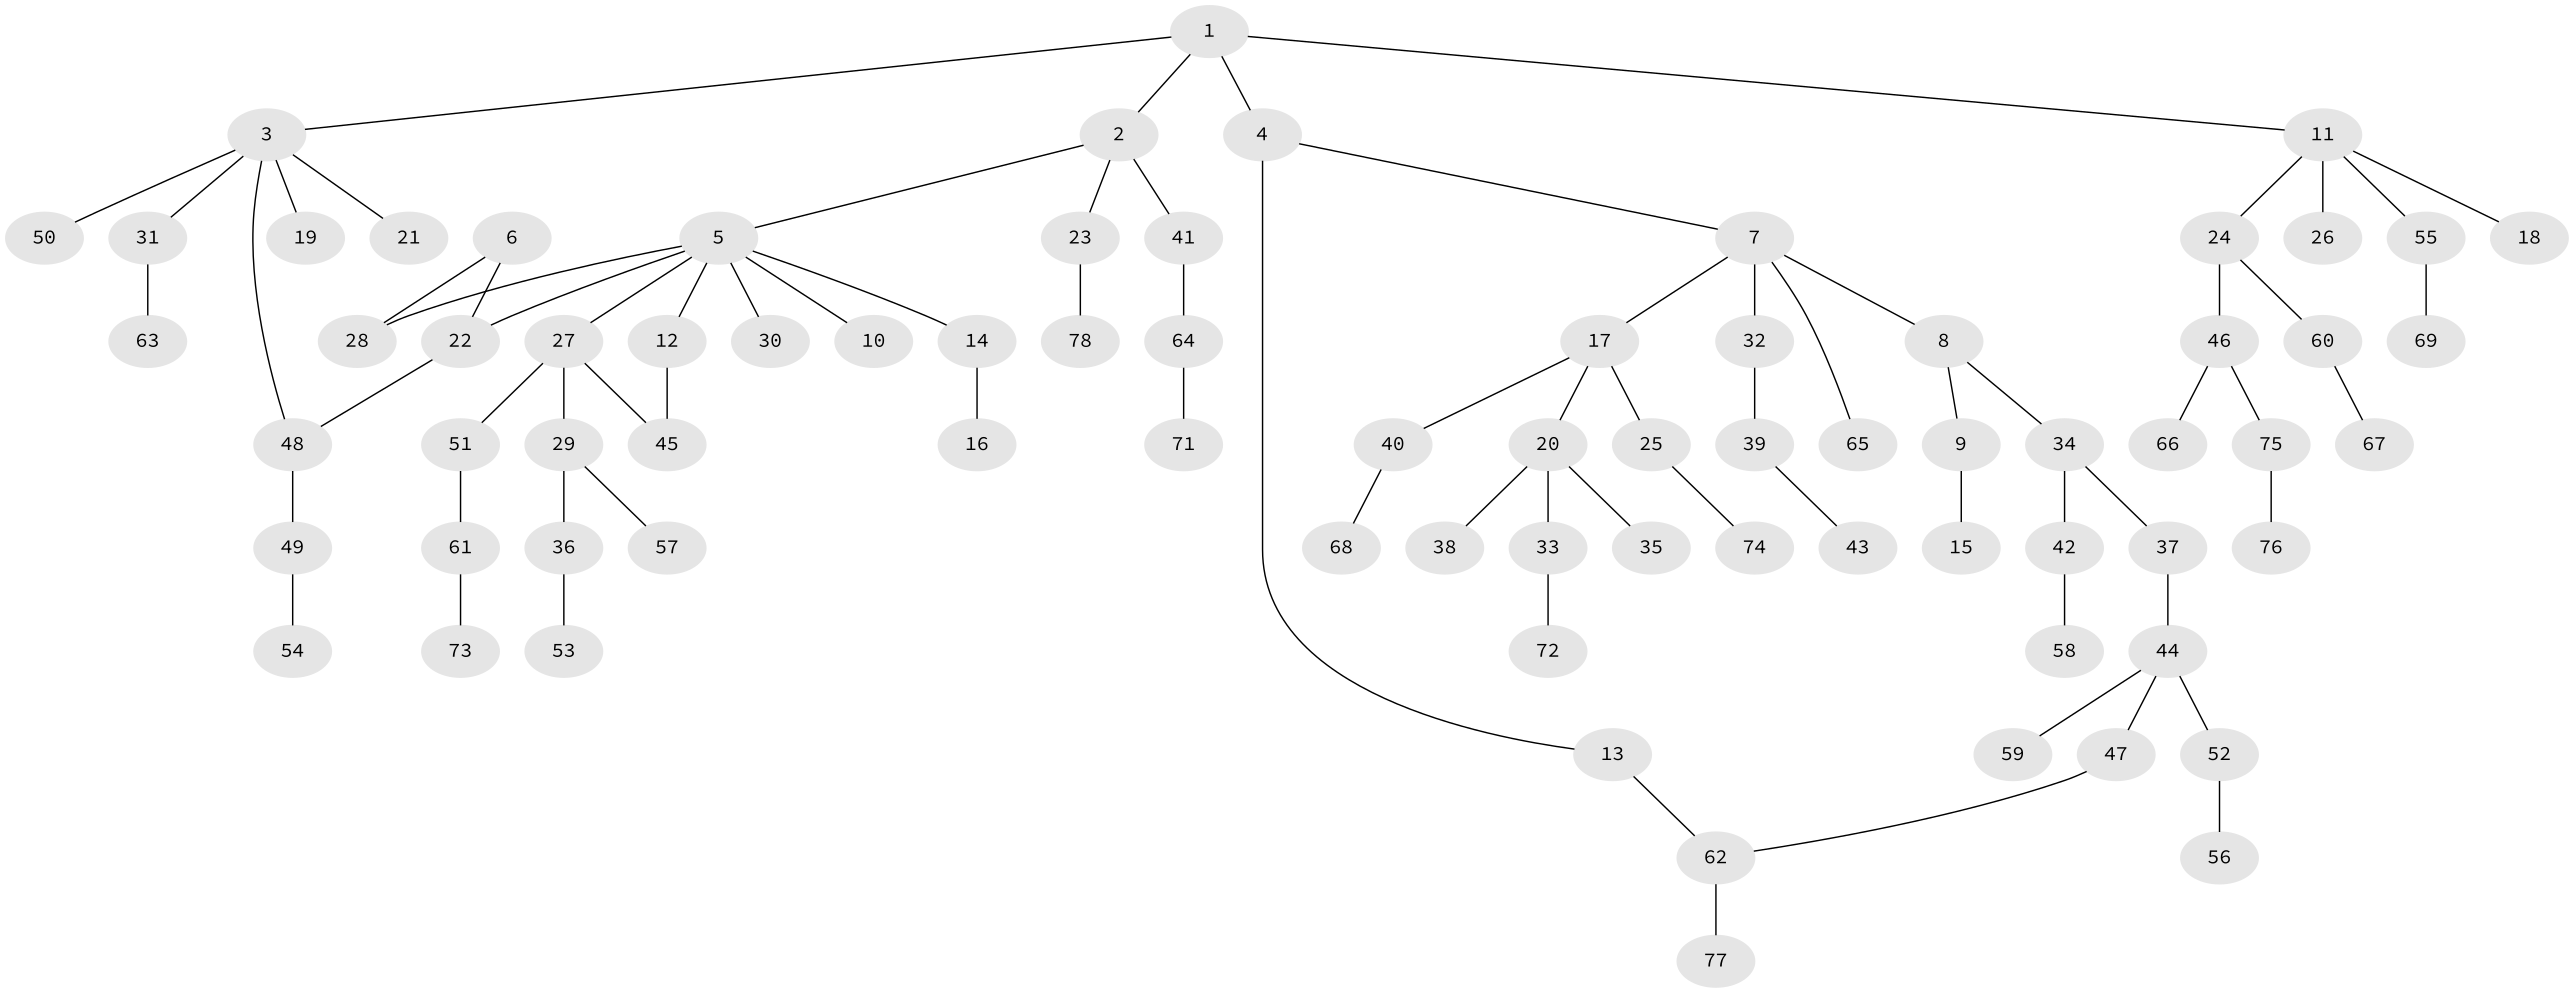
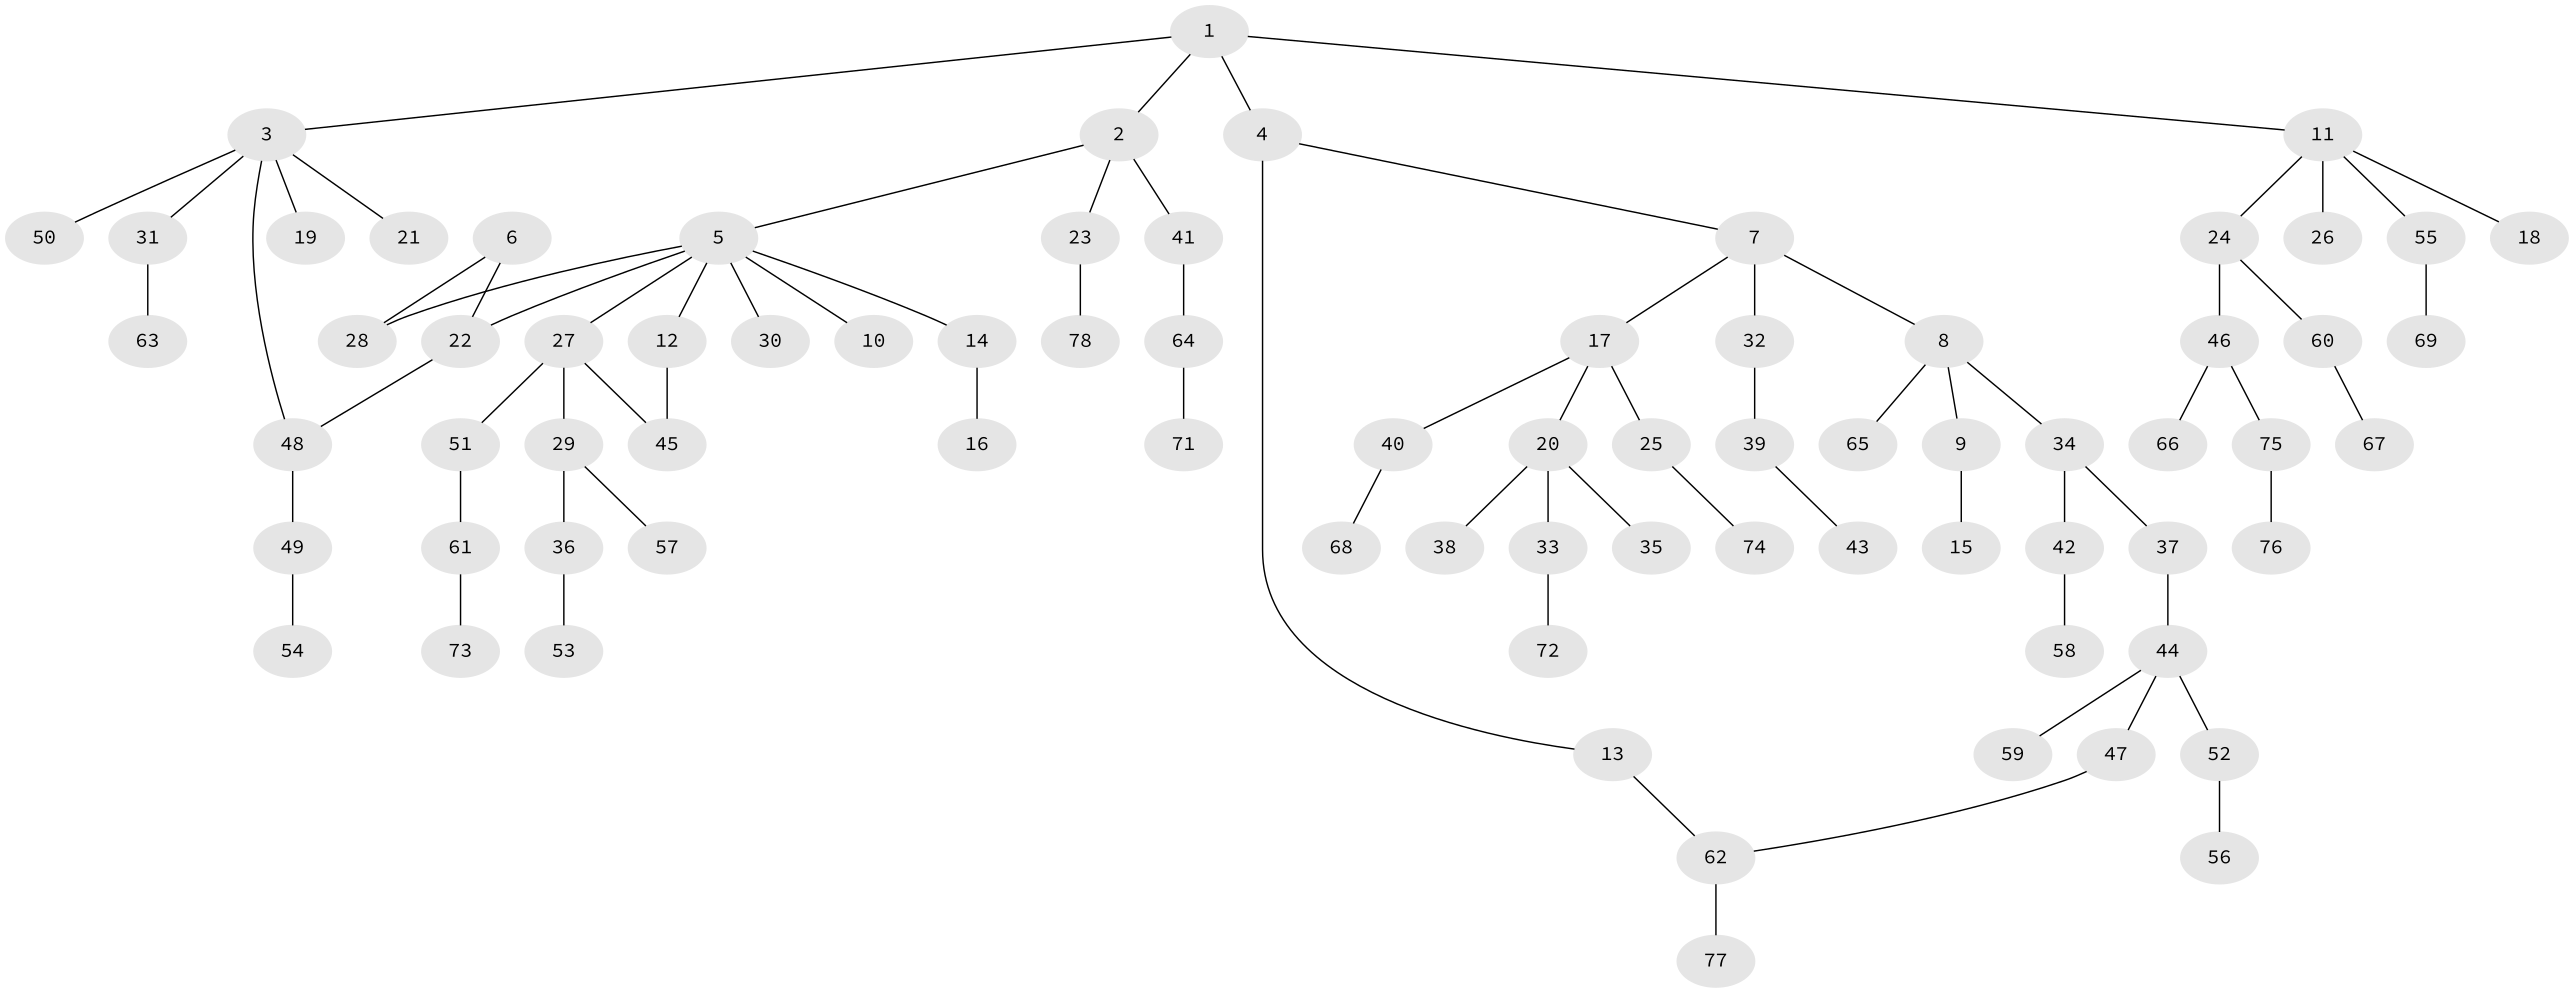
(1817, 337) -> (1901, 393)
